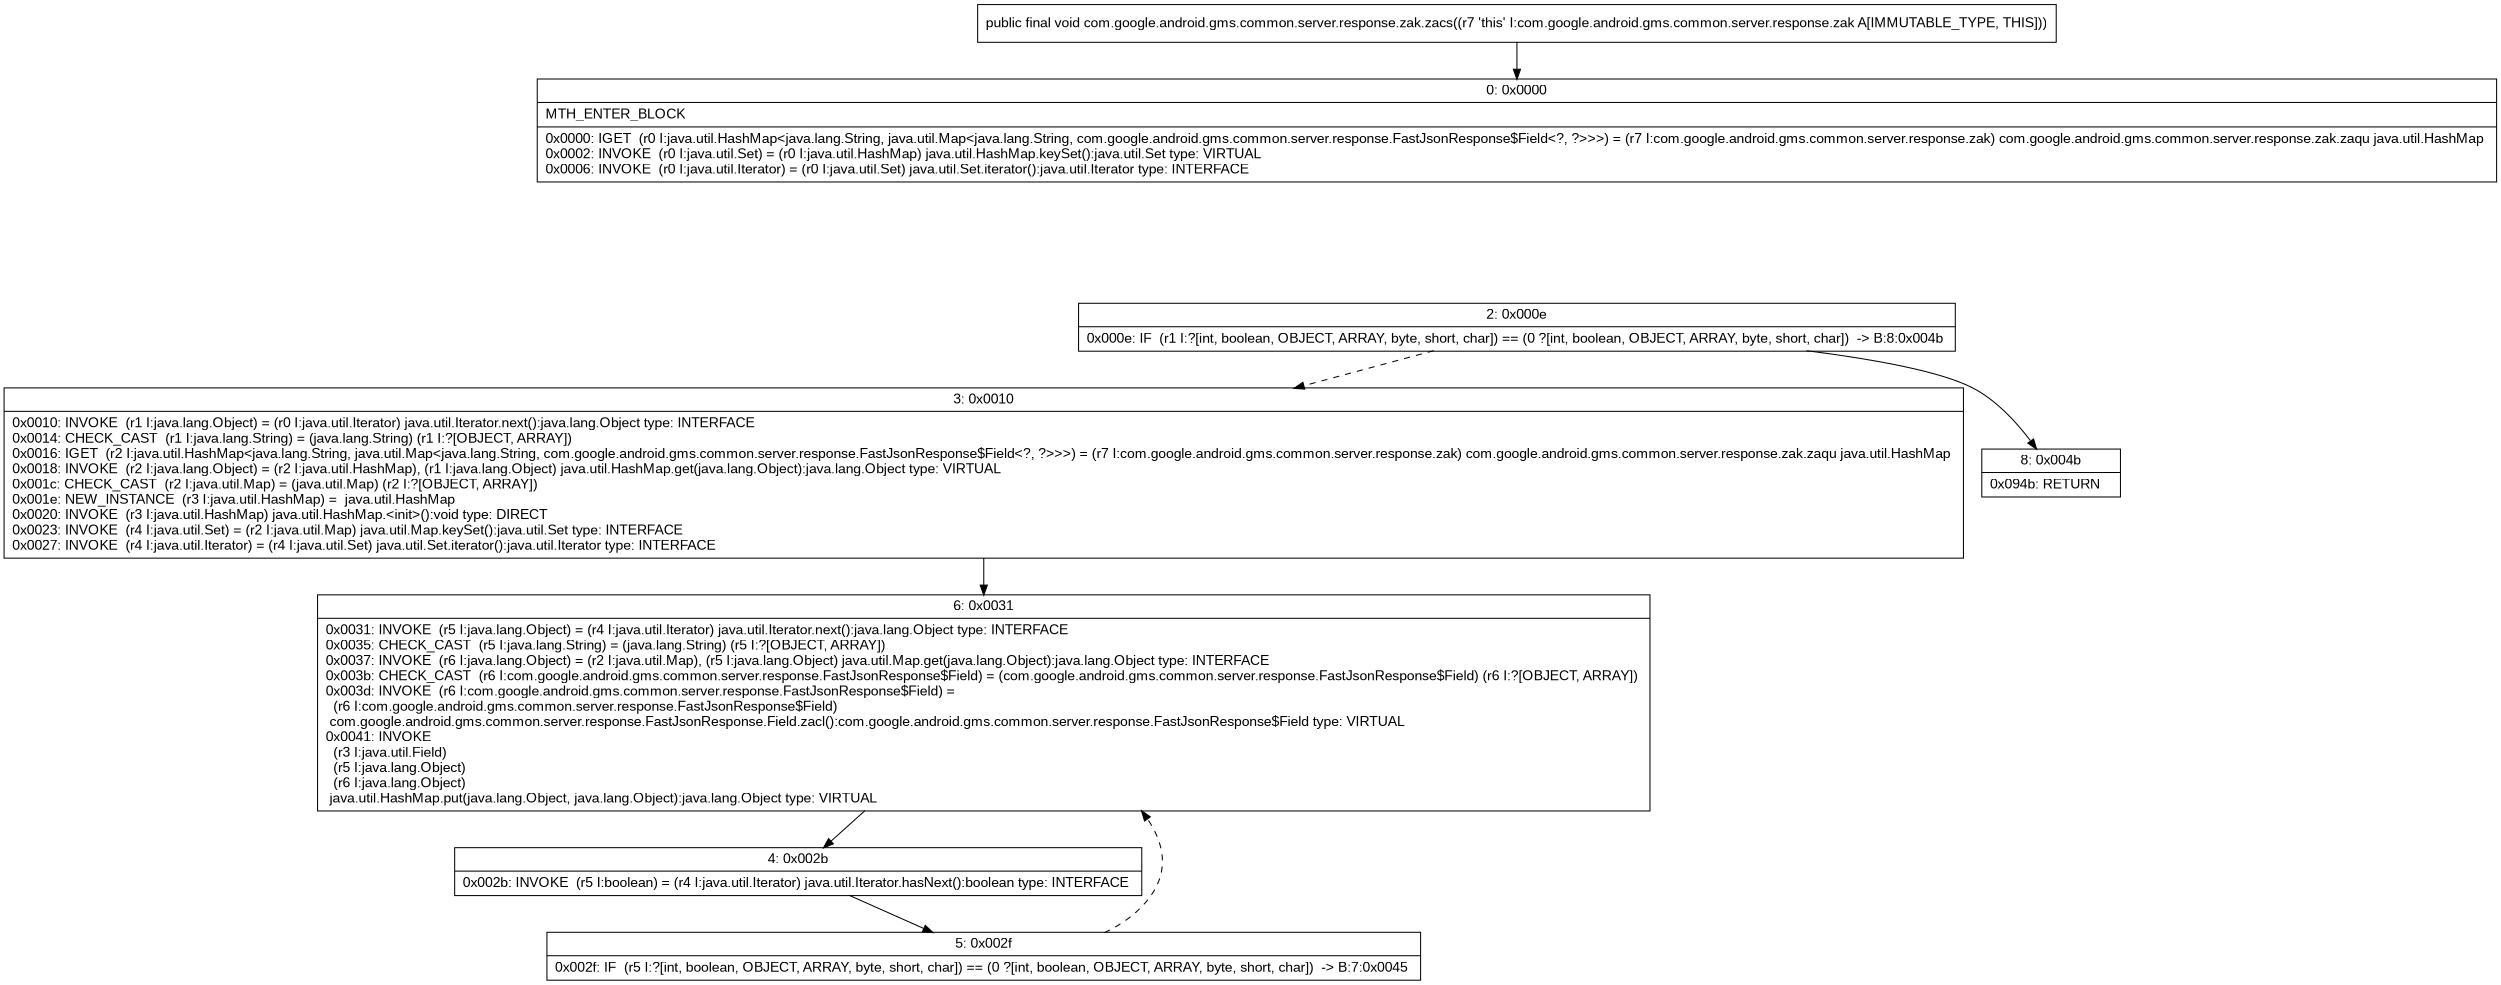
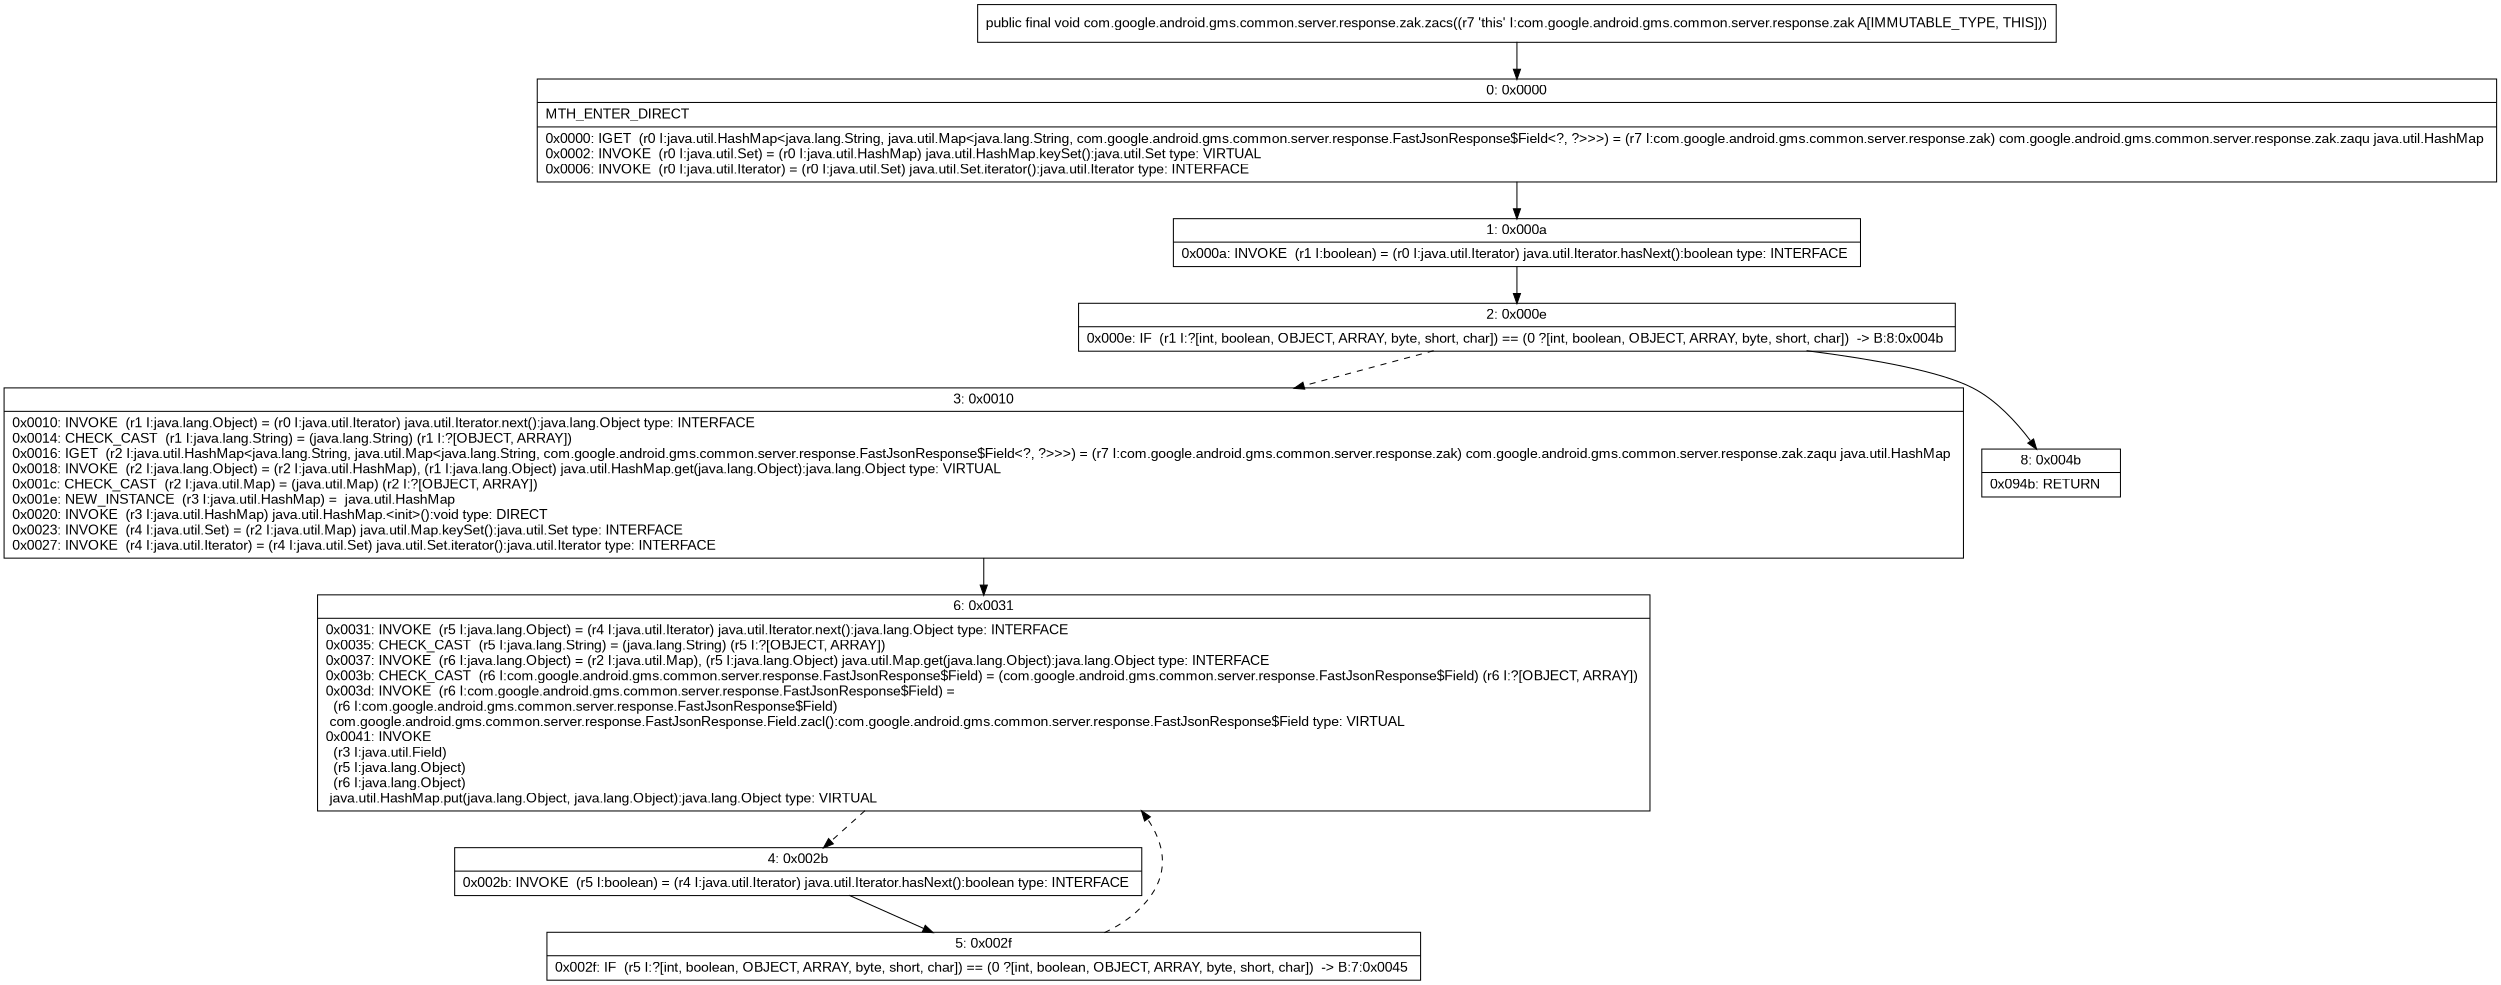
(616, 114) -> (618, 114)
none -> (1517, 243)
(848, 826) -> (848, 826)
